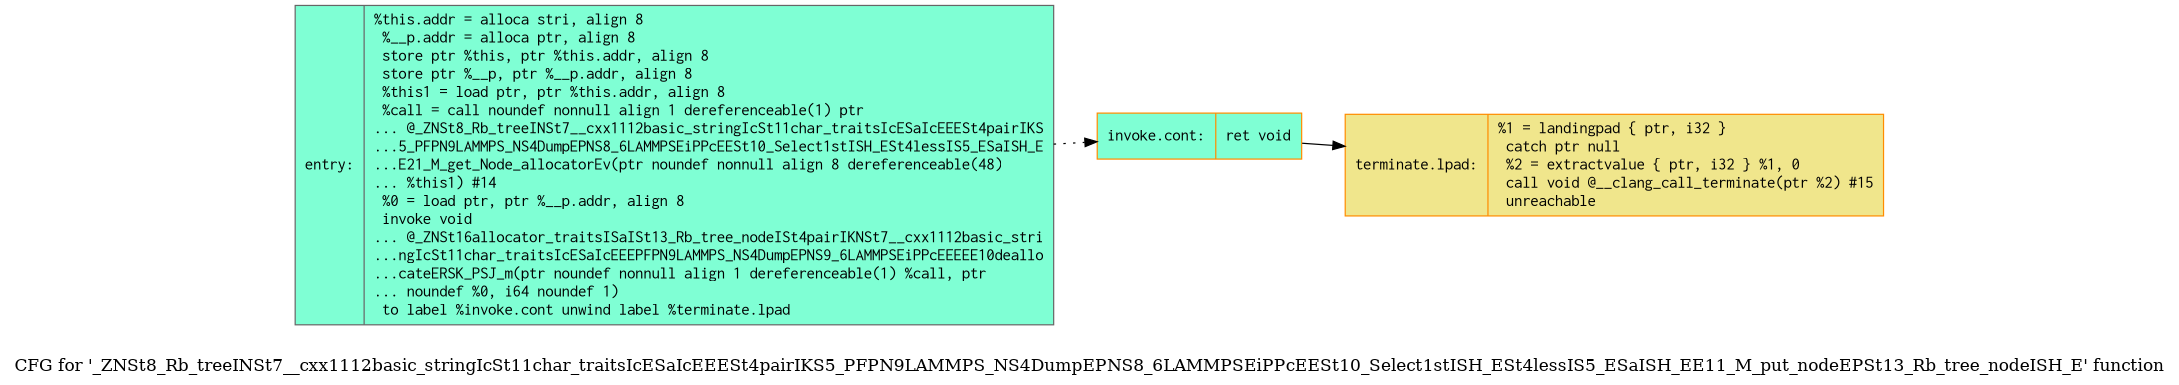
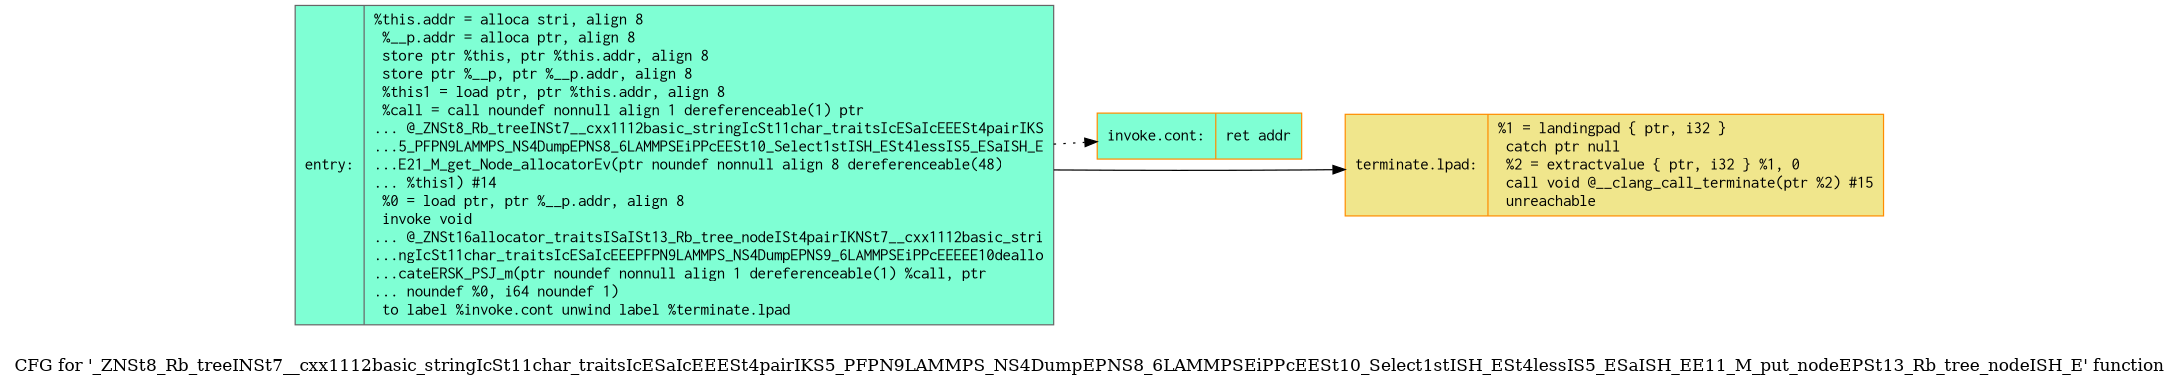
(1259, 135) -> (1259, 135)
(1318, 144) -> (1193, 170)
